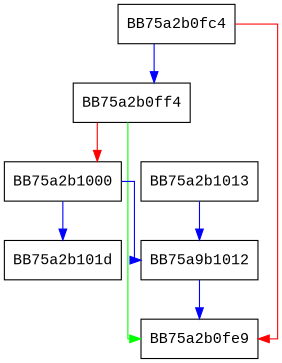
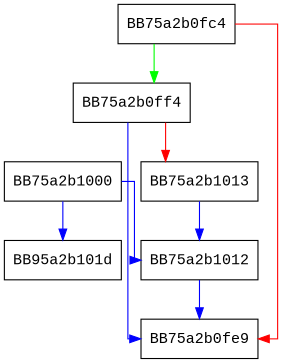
(154, 58) -> (154, 58)
(97, 137) -> (166, 137)
(128, 232) -> (128, 232)
(63, 260) -> (63, 260)
(199, 260) -> (199, 260)
